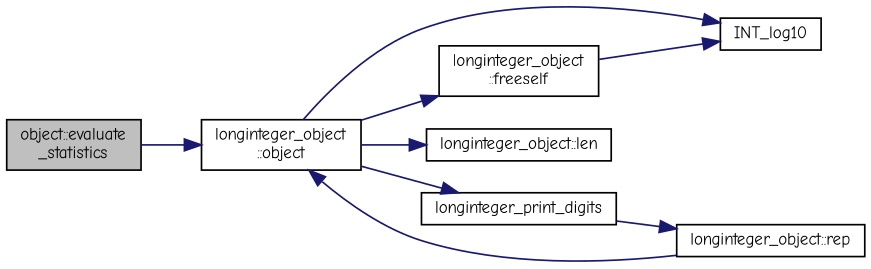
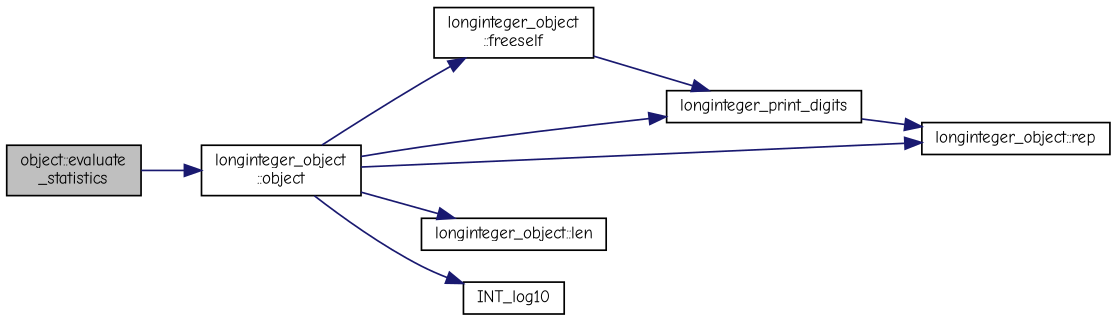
(651, 52) -> (643, 71)
(490, 255) -> (633, 155)
